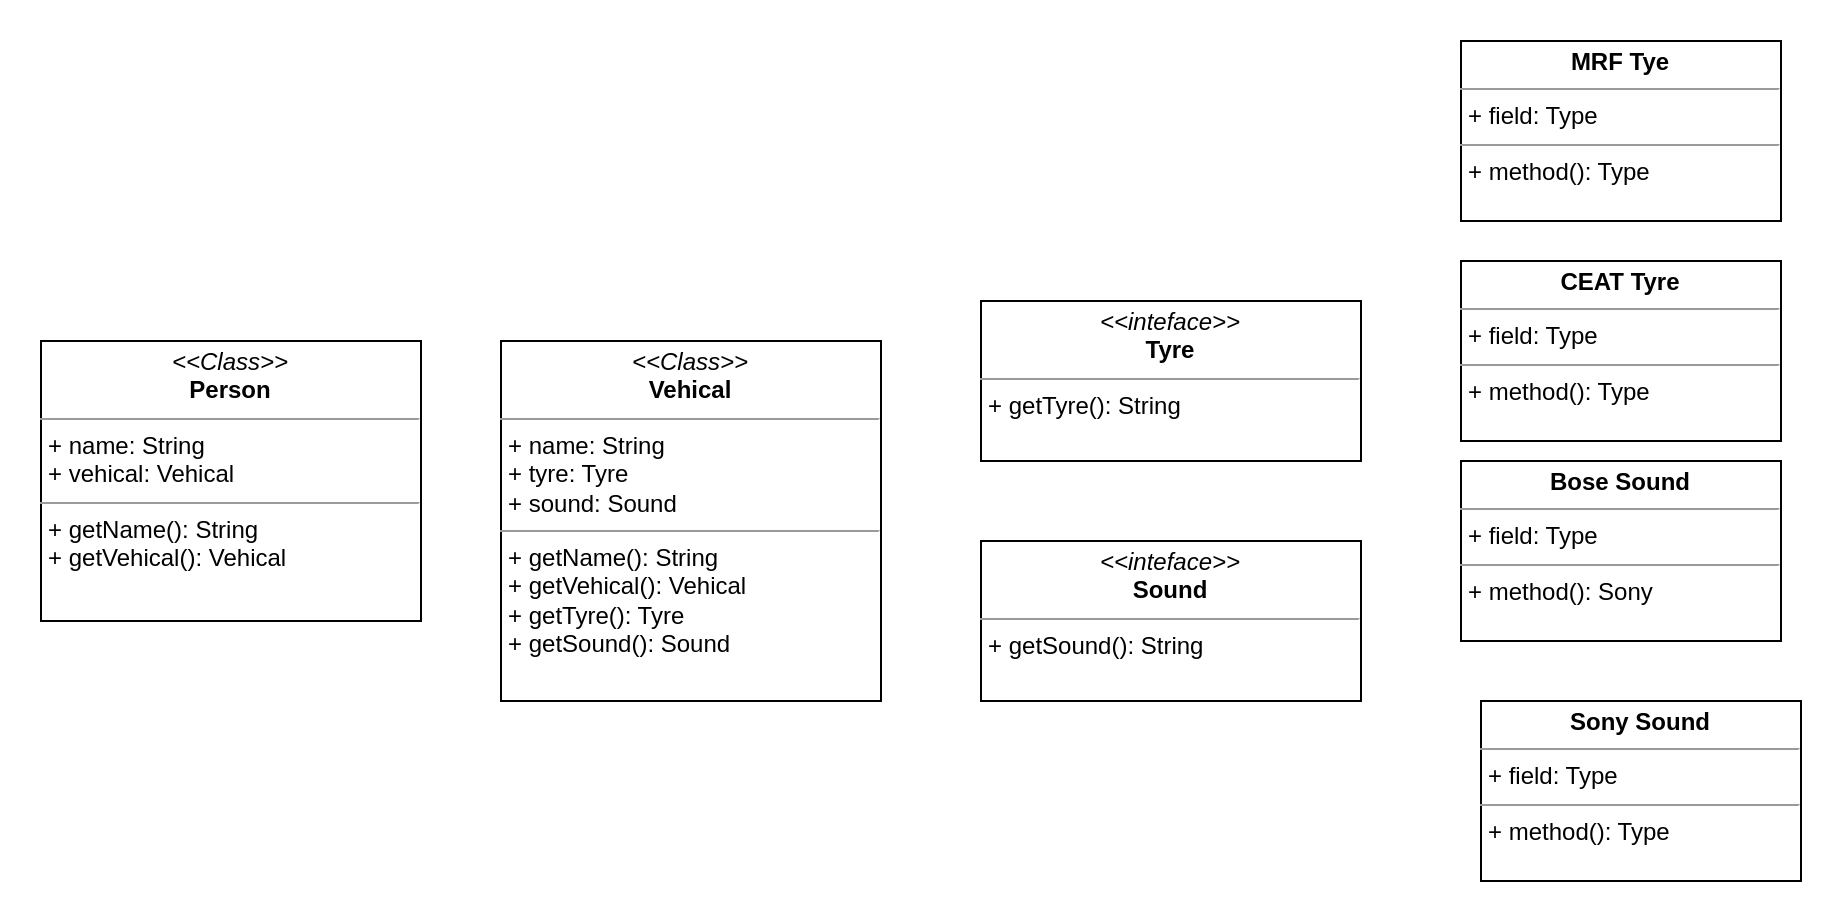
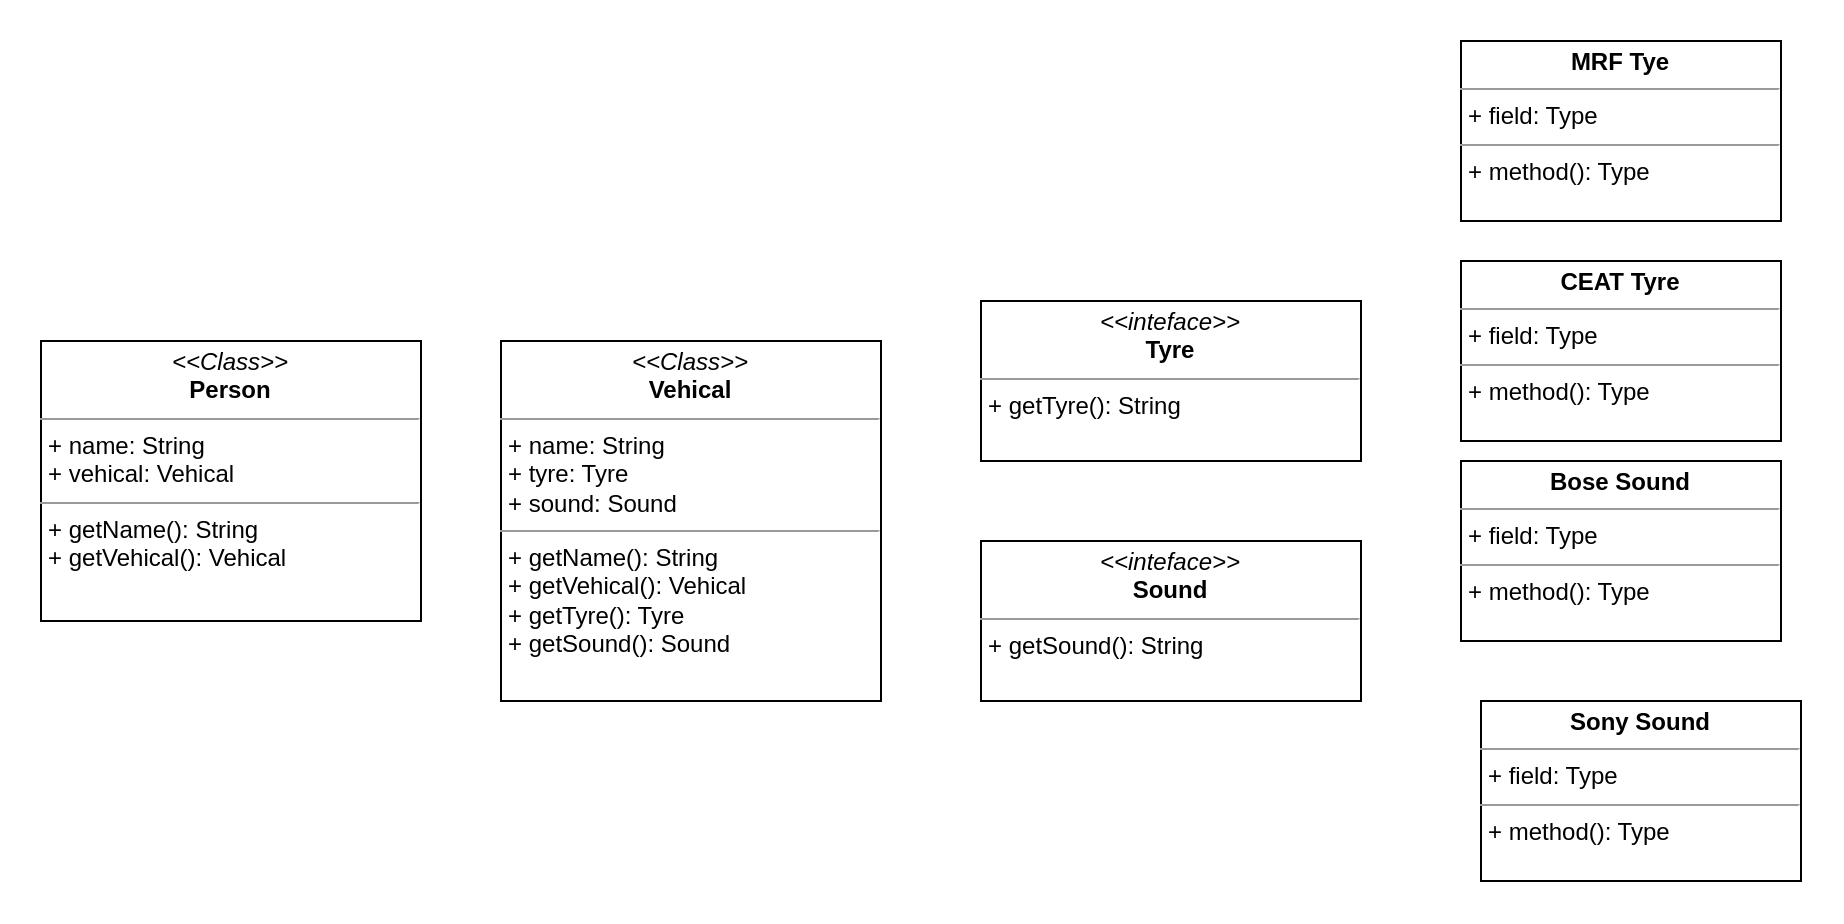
(1559, 504) -> (1559, 504)
